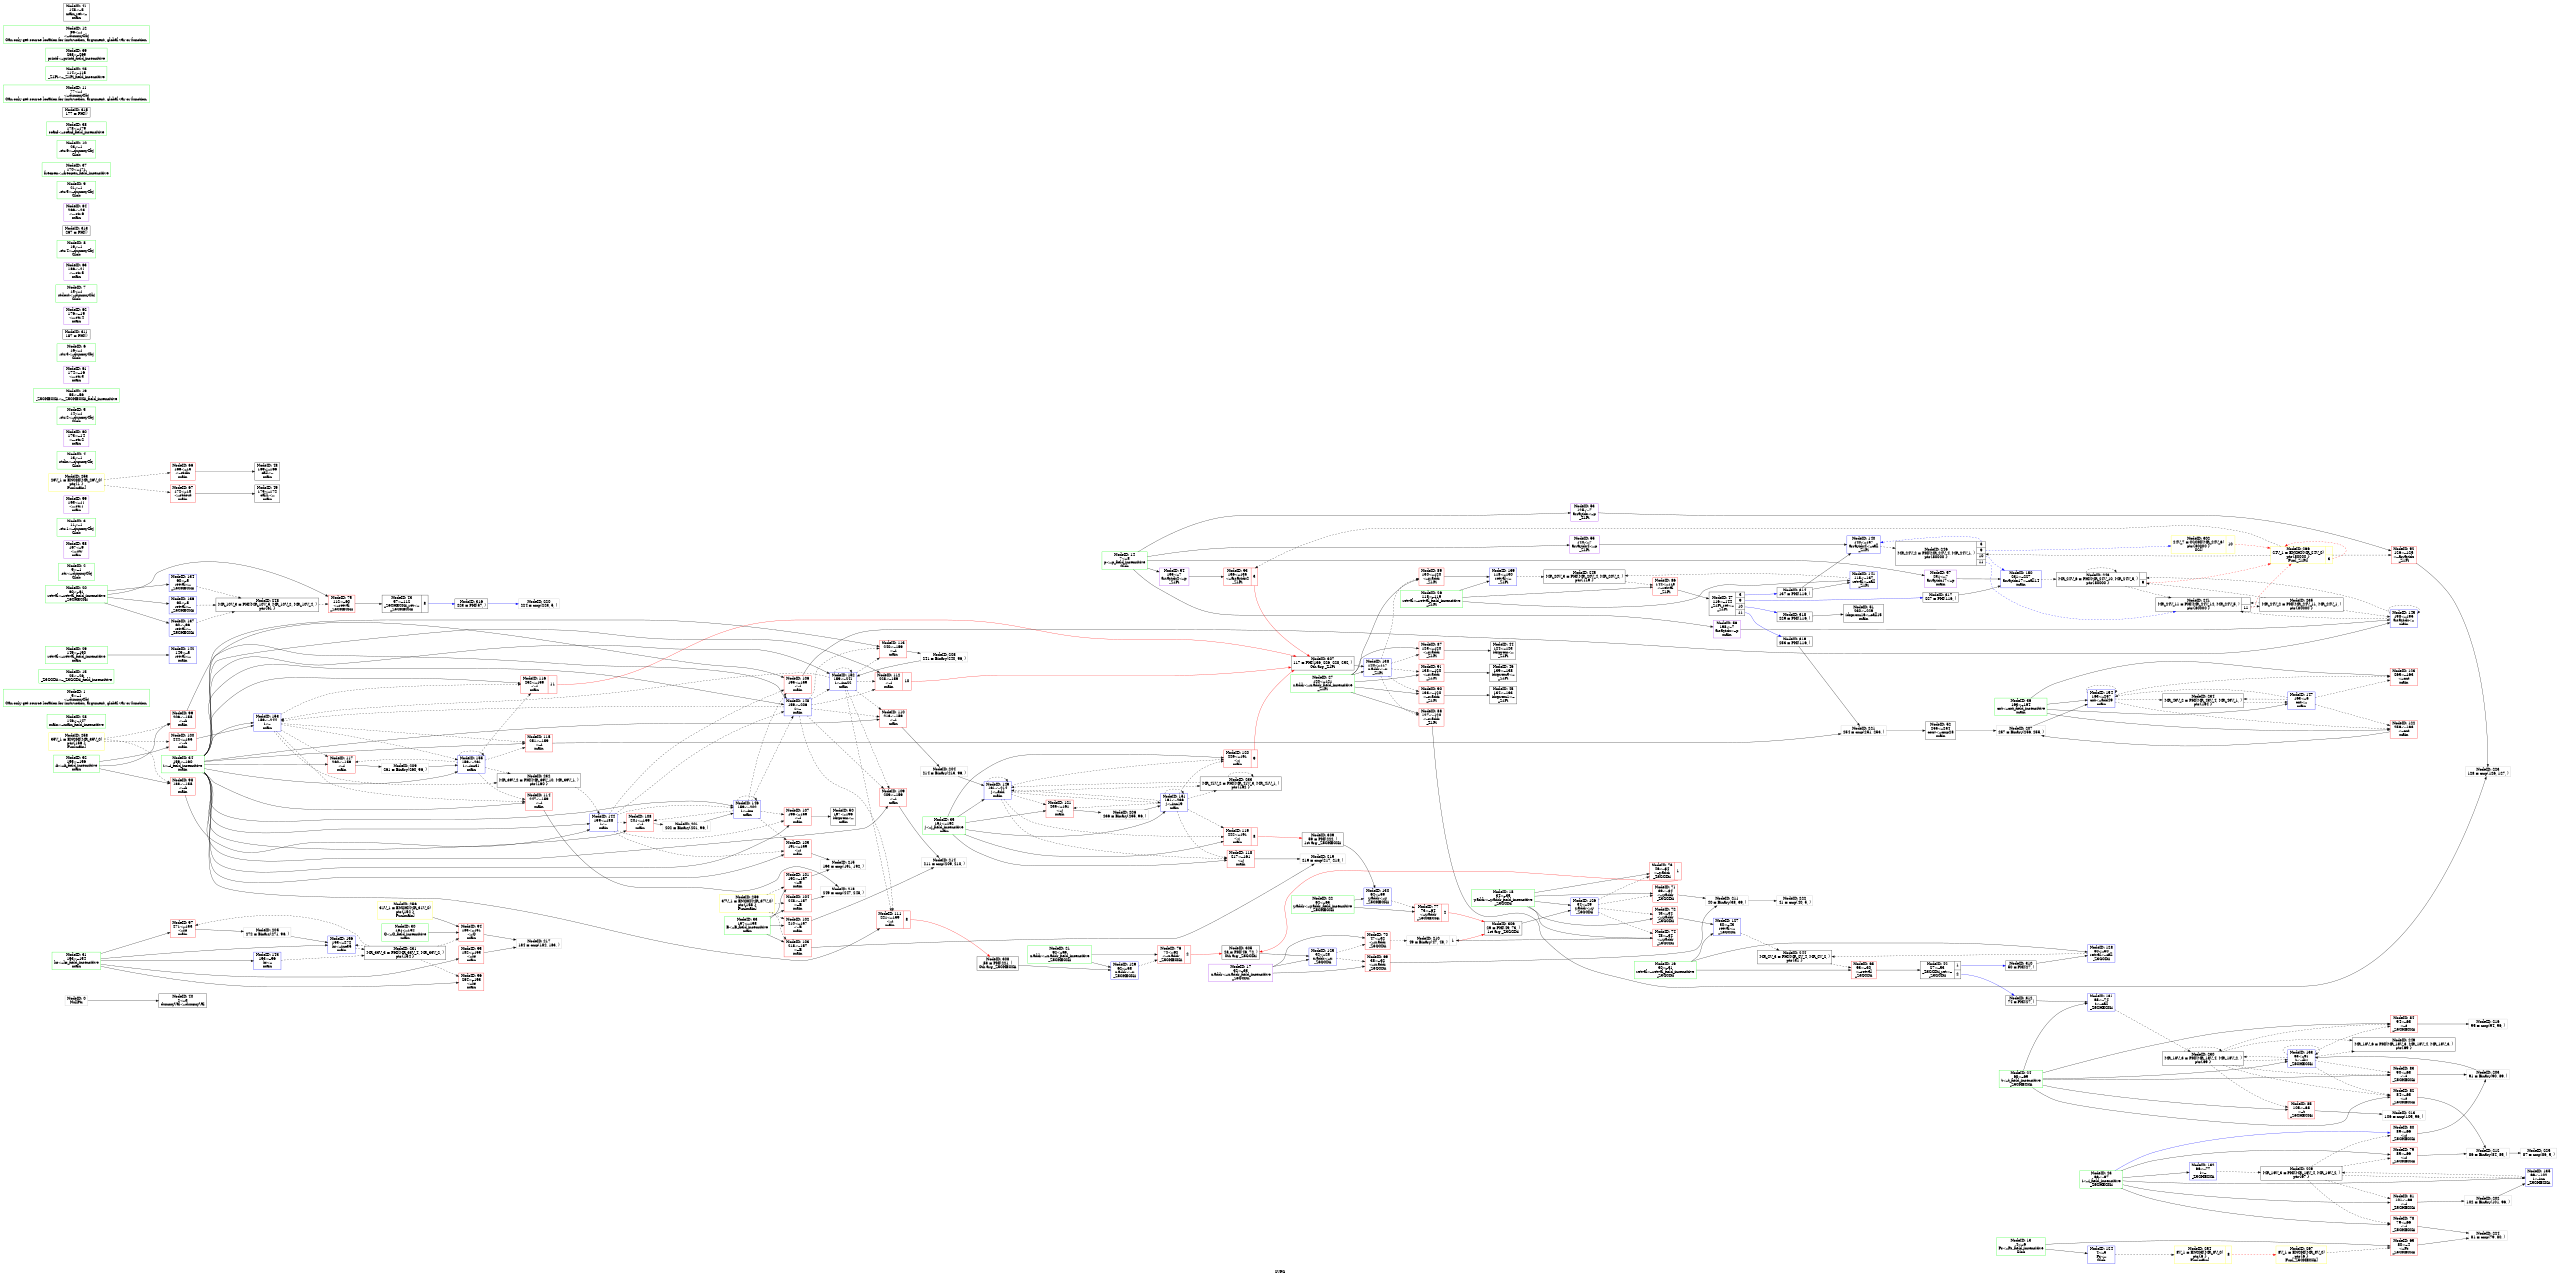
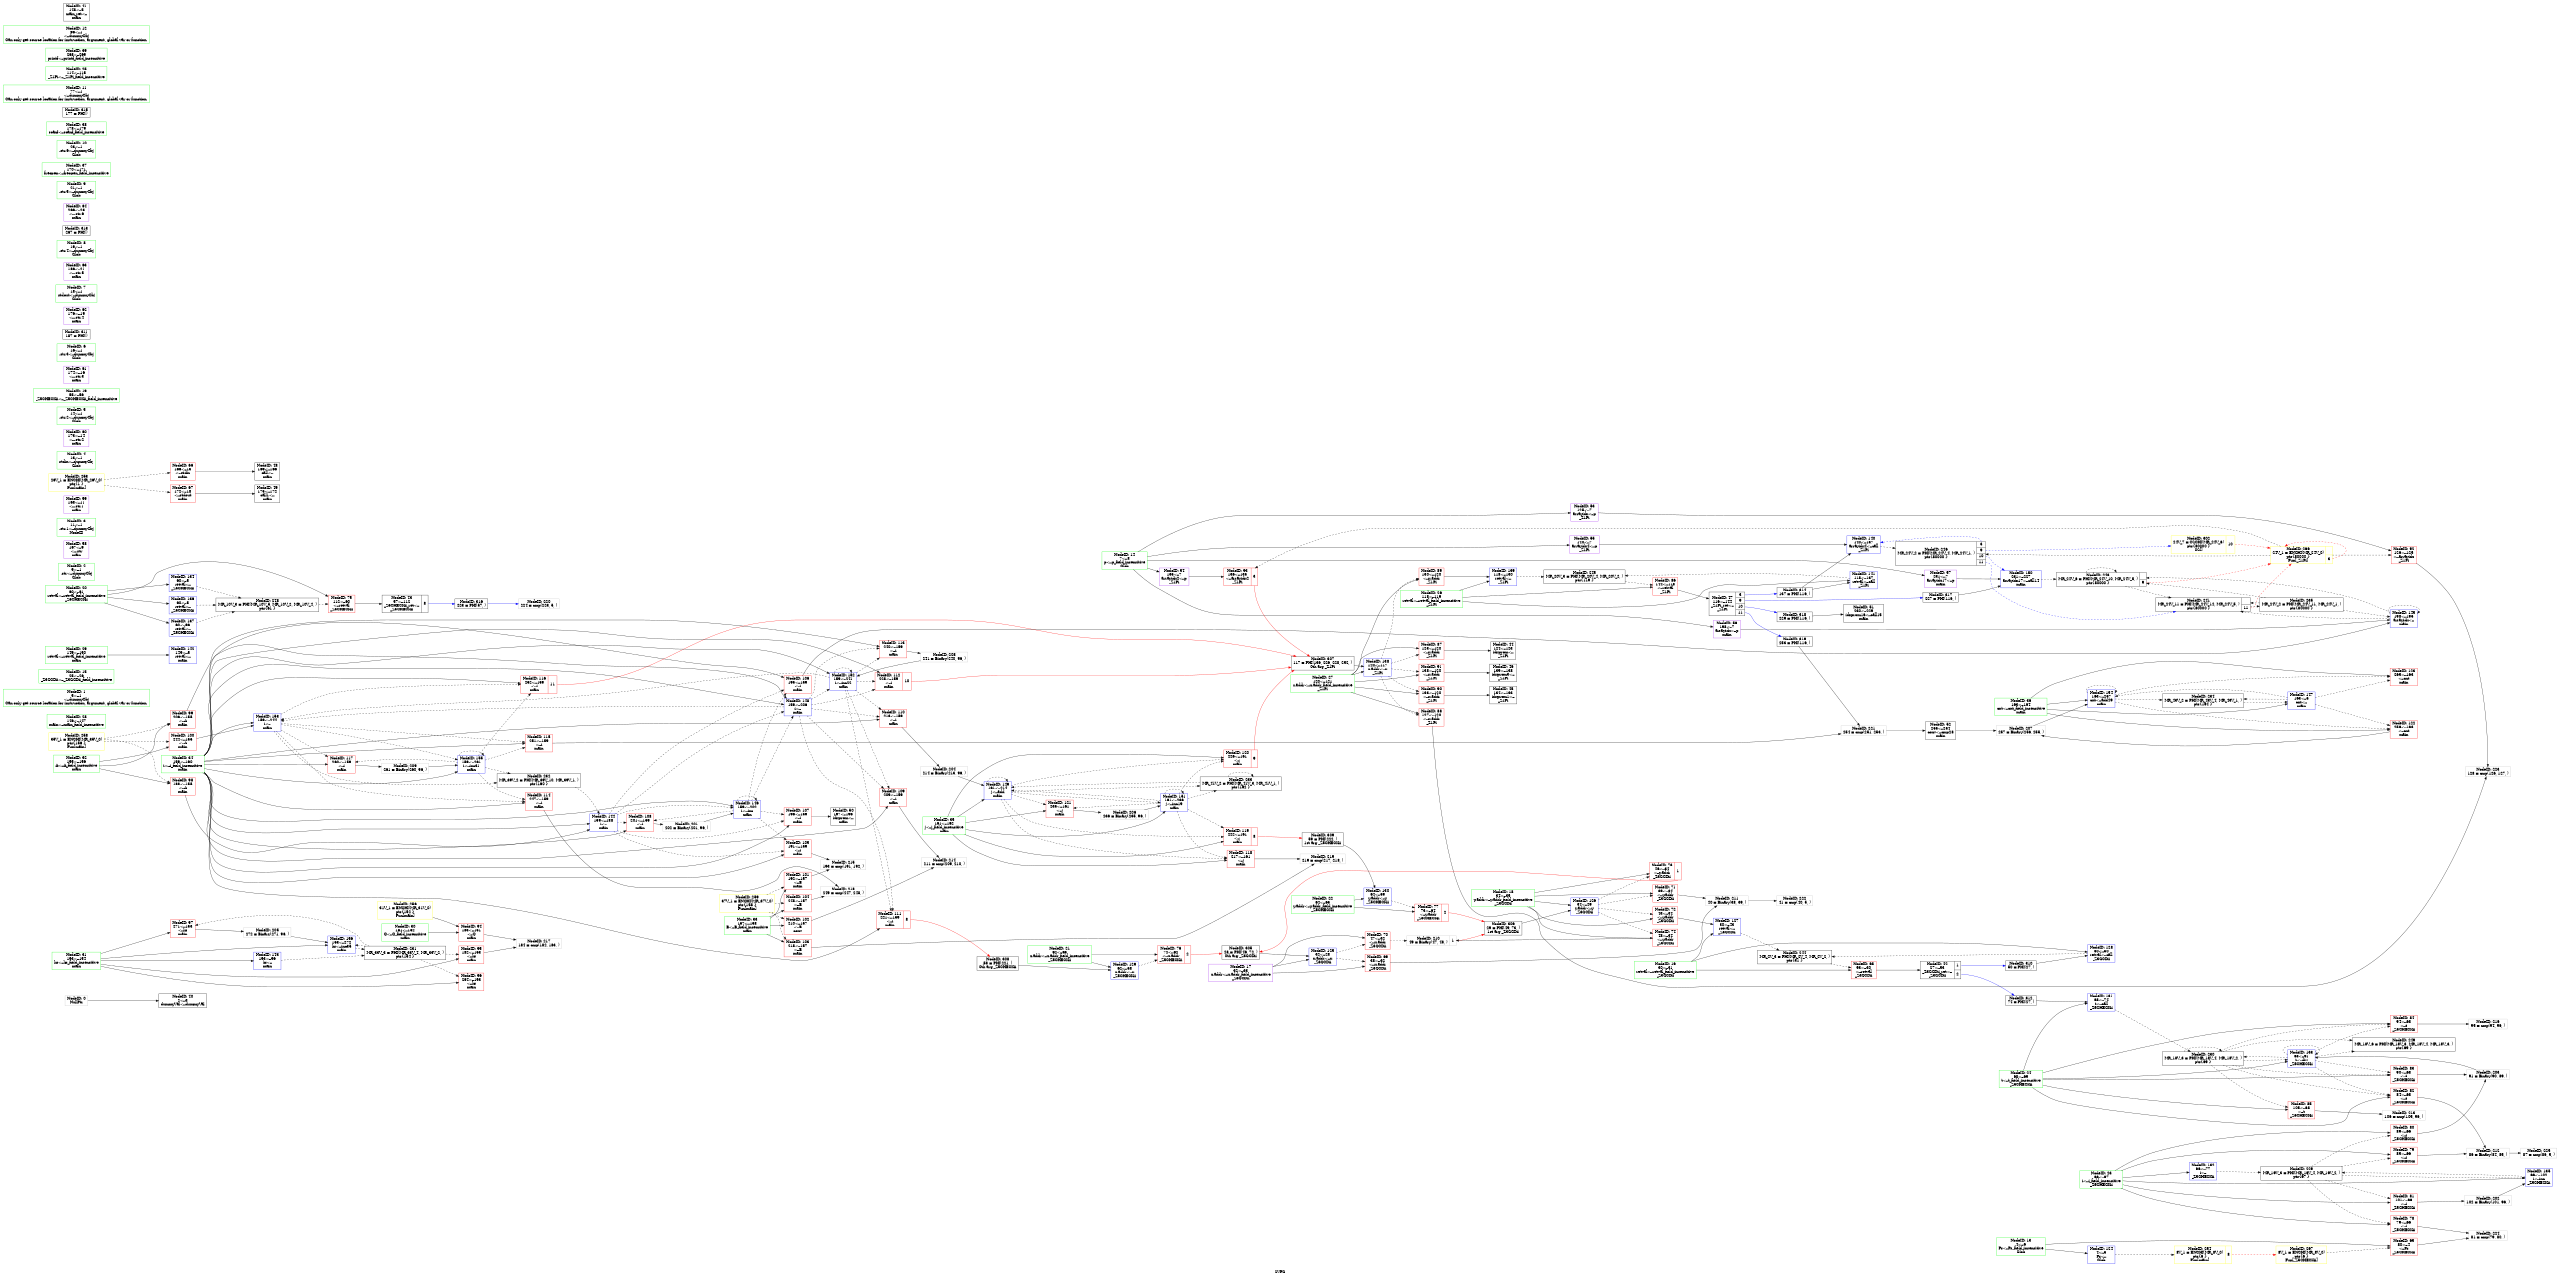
(76, 533) -> (76, 533)
(798, 931) -> (798, 931)
(447, 943) -> (451, 954)
(2248, 1136) -> (2248, 1136)
